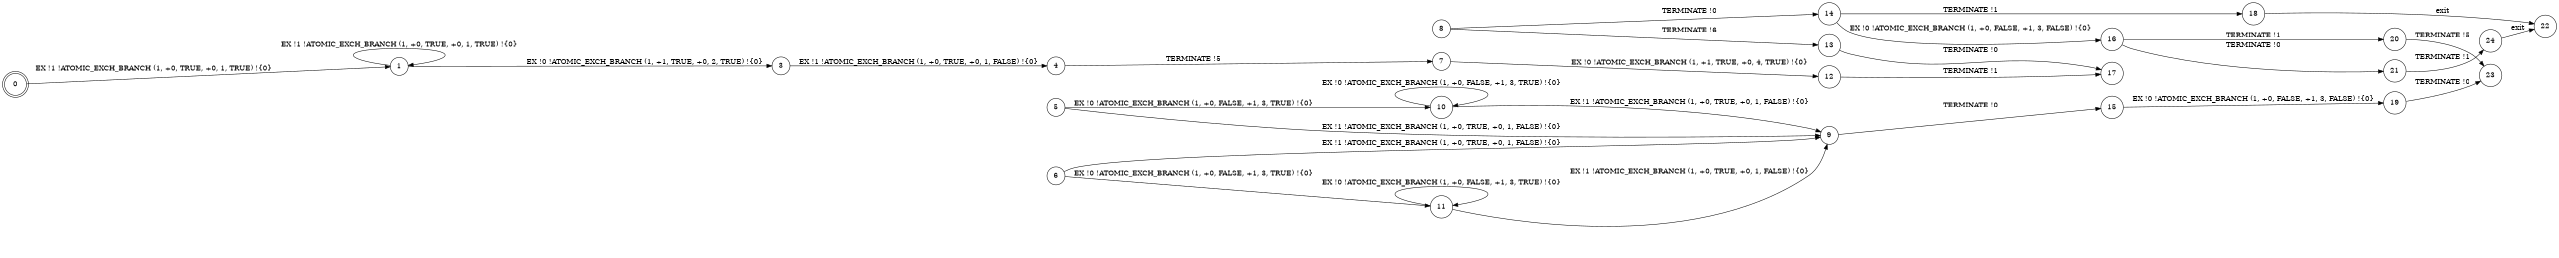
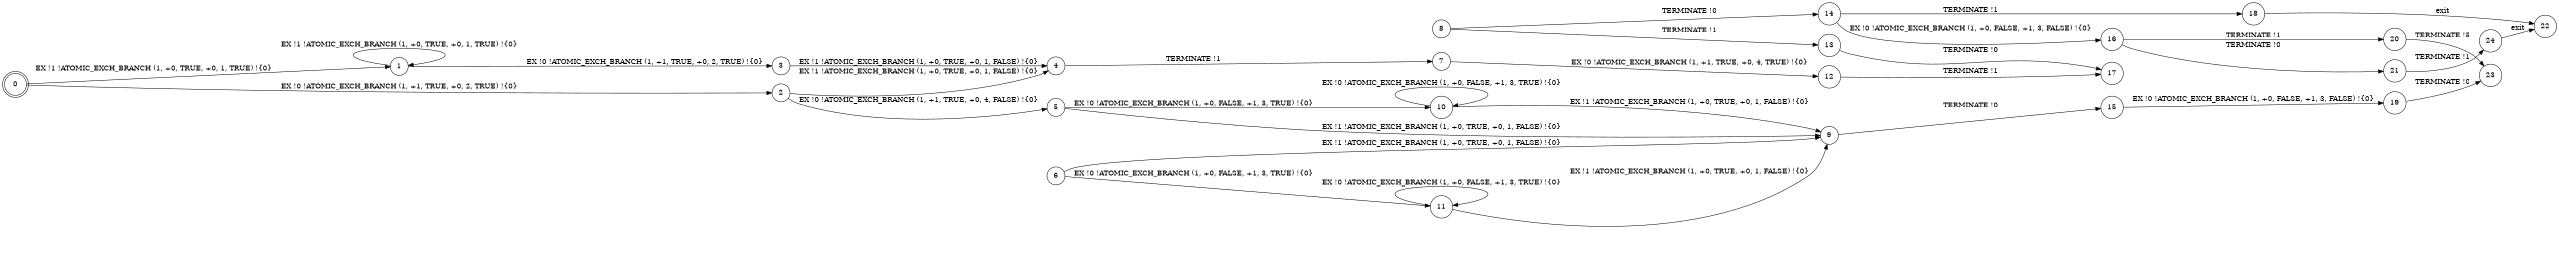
(1690, 31) -> (1690, 31)
(1194, 59) -> (1194, 59)
none -> (781, 93)
